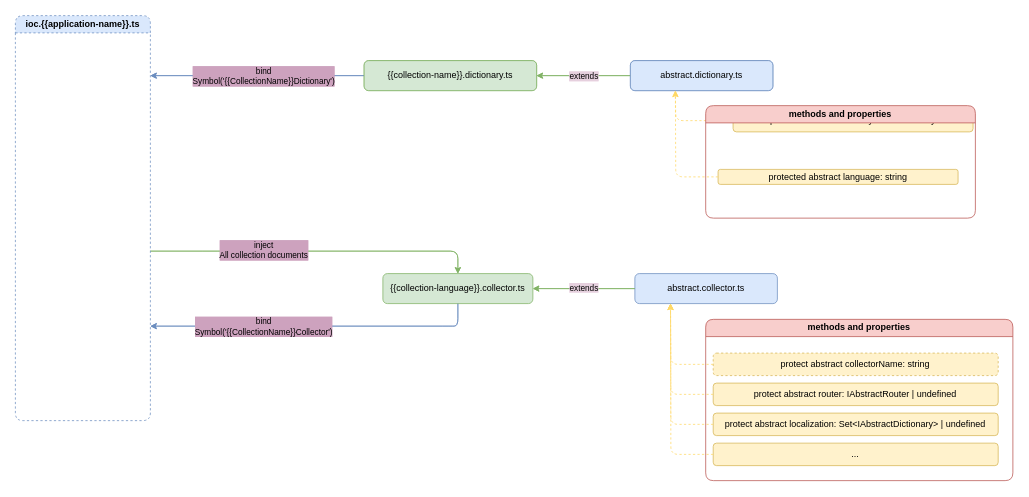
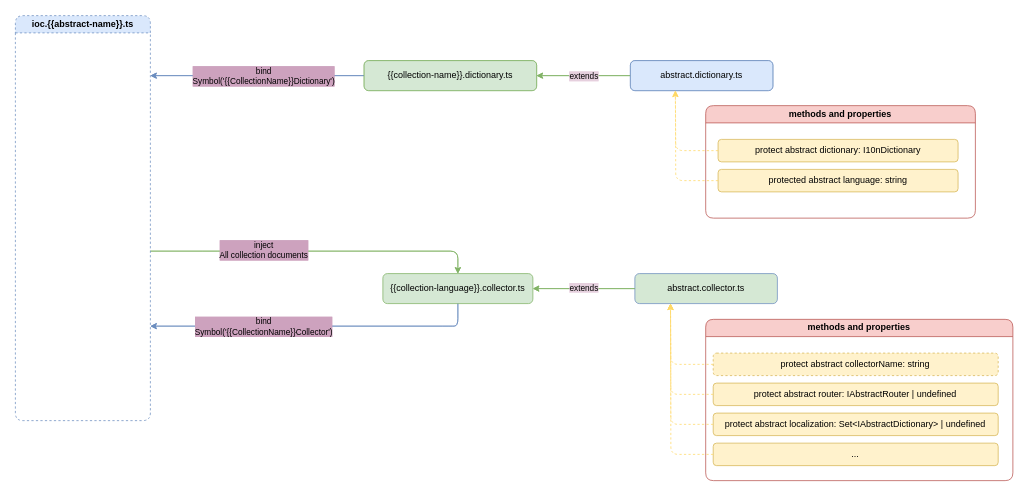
(83, 24) -> (83, 24)
(853, 120) -> (838, 150)
(838, 177) -> (838, 180)
(706, 288) -> (706, 288)
